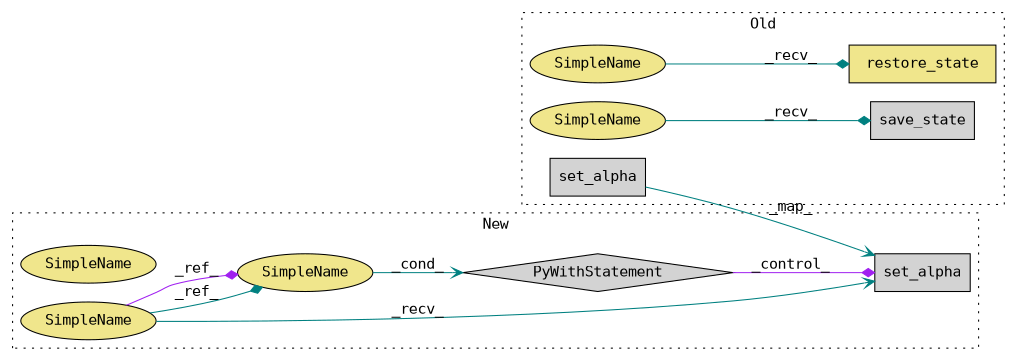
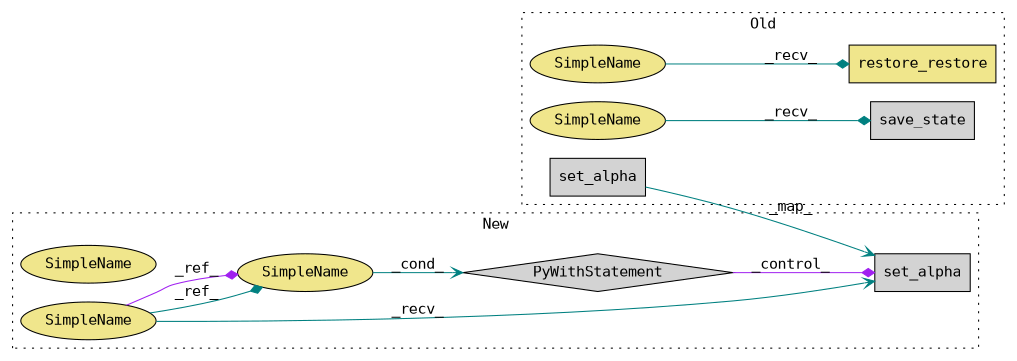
(923, 64) -> (923, 64)
